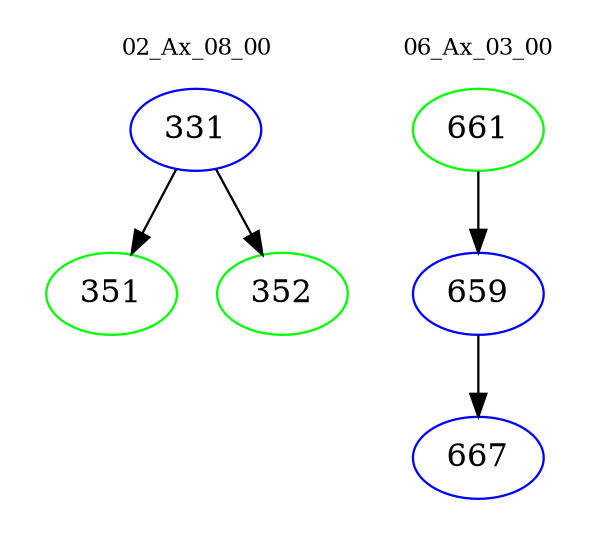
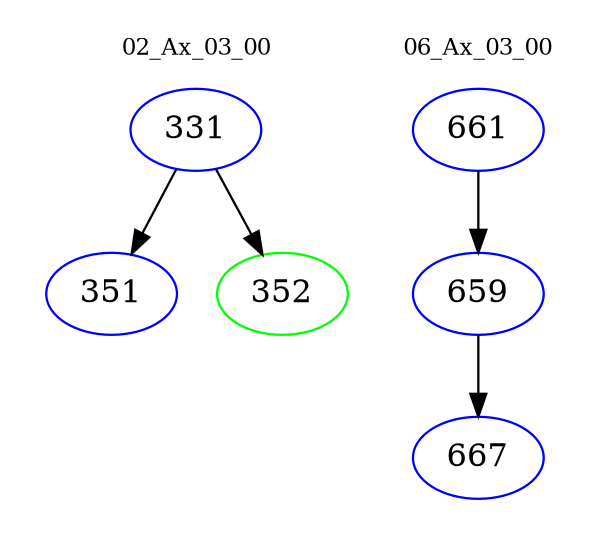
(197, 49) -> (197, 49)
(478, 130) -> (478, 130)
(112, 294) -> (112, 294)
